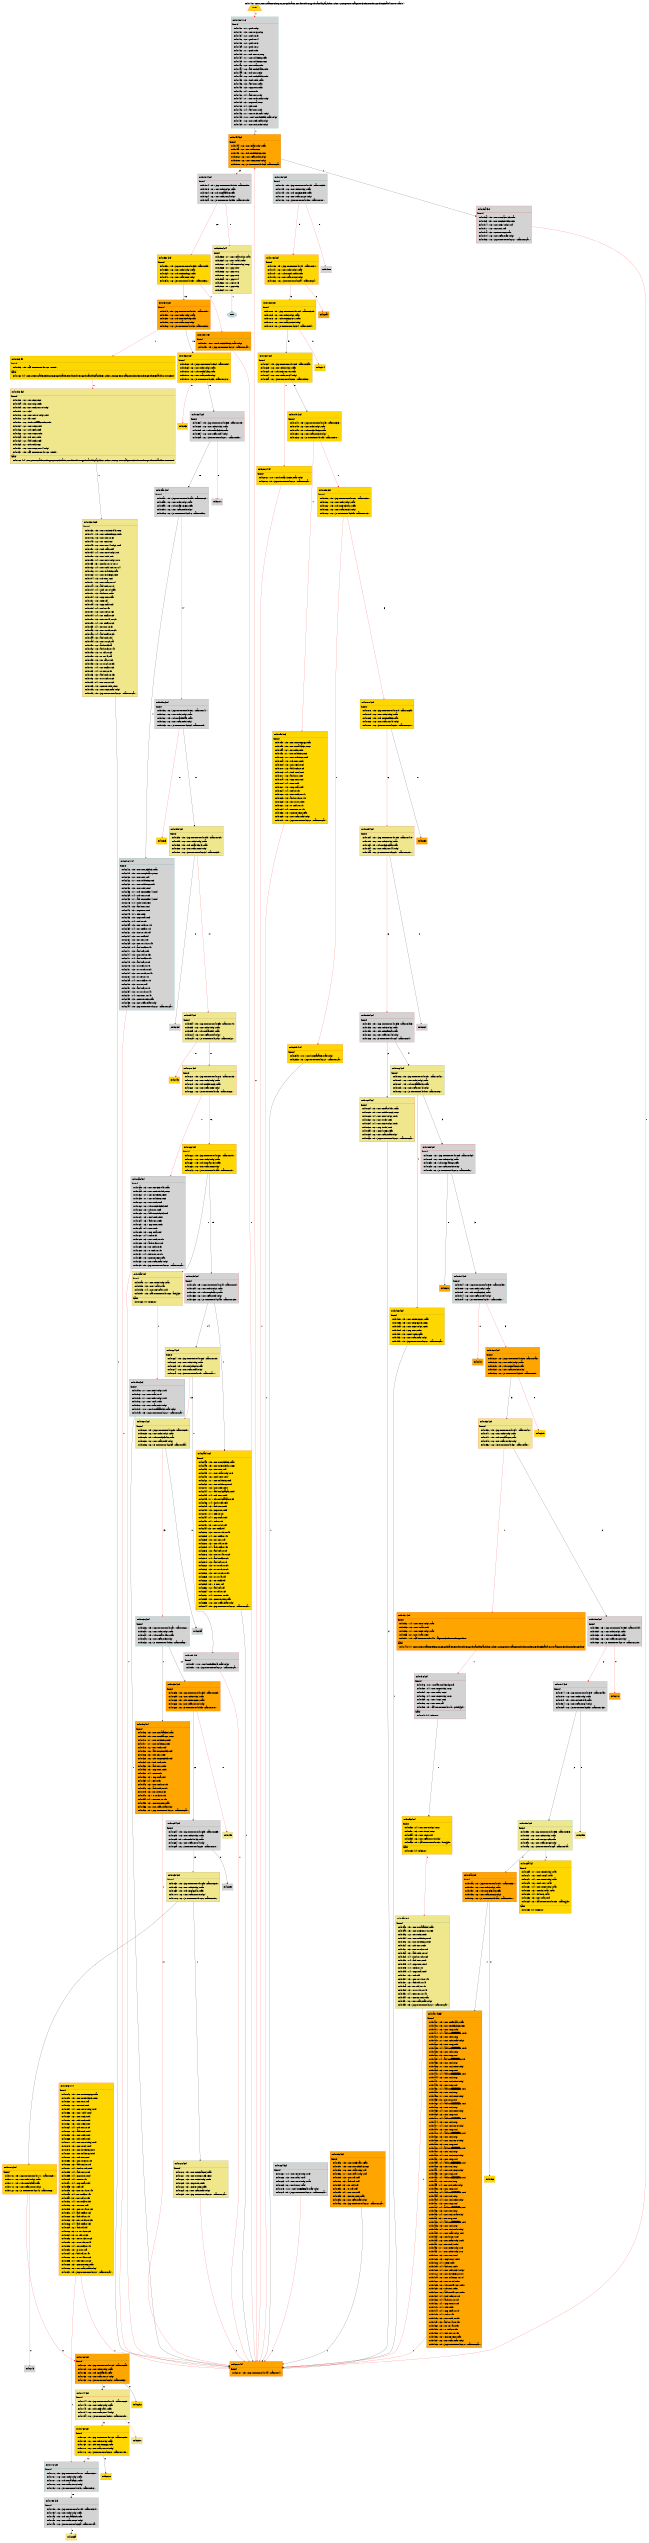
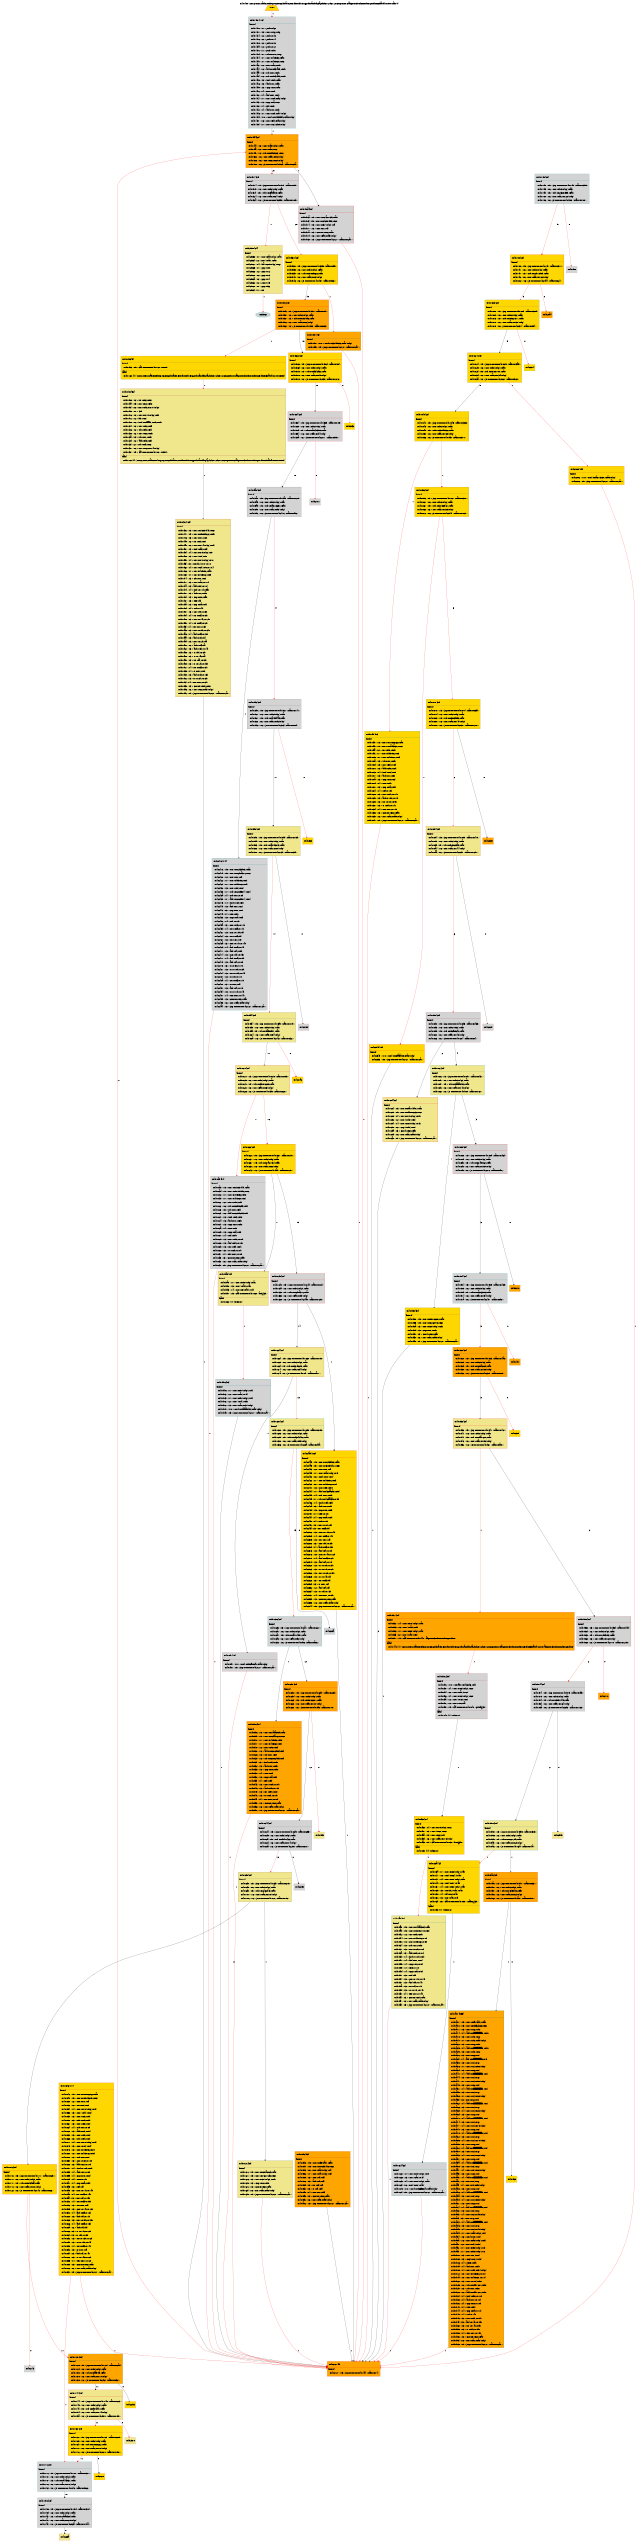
(232, 315) -> (263, 315)
none -> (443, 2038)
